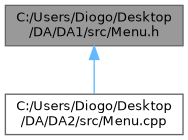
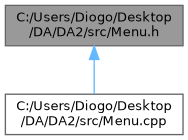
(94, 26) -> (94, 26)
